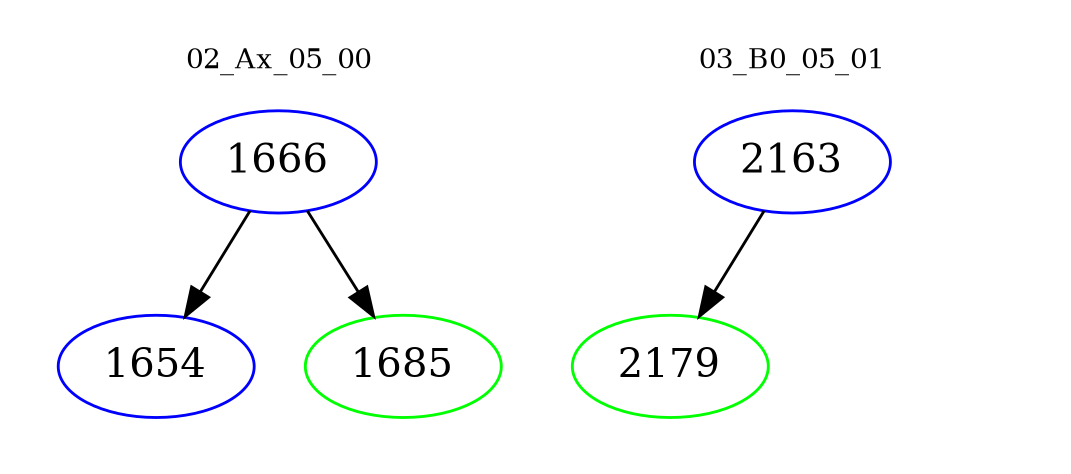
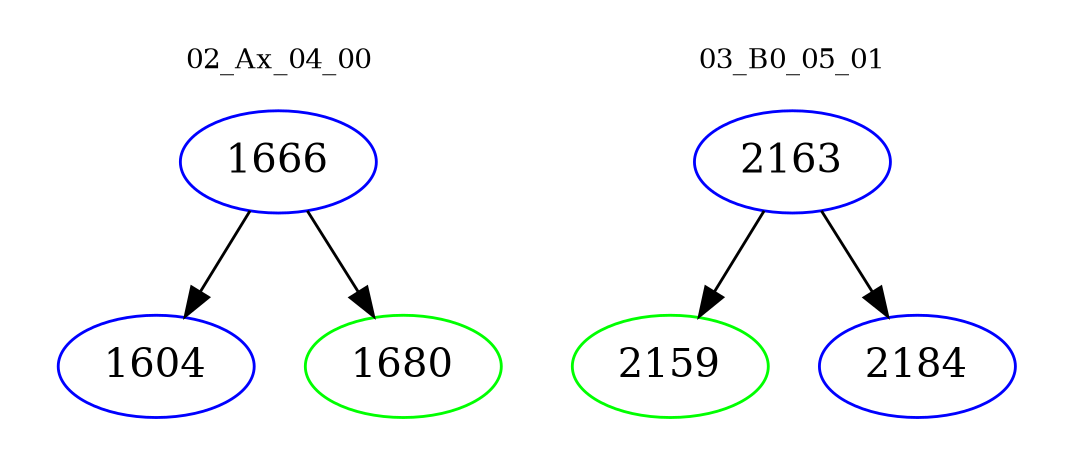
(280, 61) -> (280, 61)
(156, 366) -> (156, 366)
(403, 366) -> (403, 366)
(670, 366) -> (670, 366)
none -> (917, 366)
